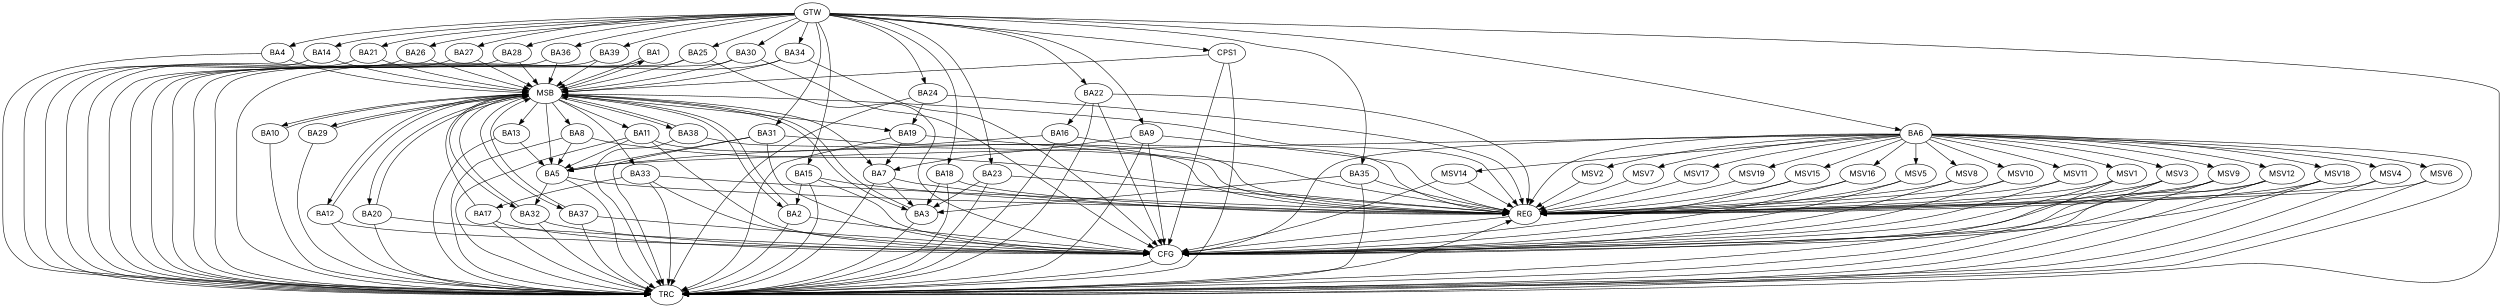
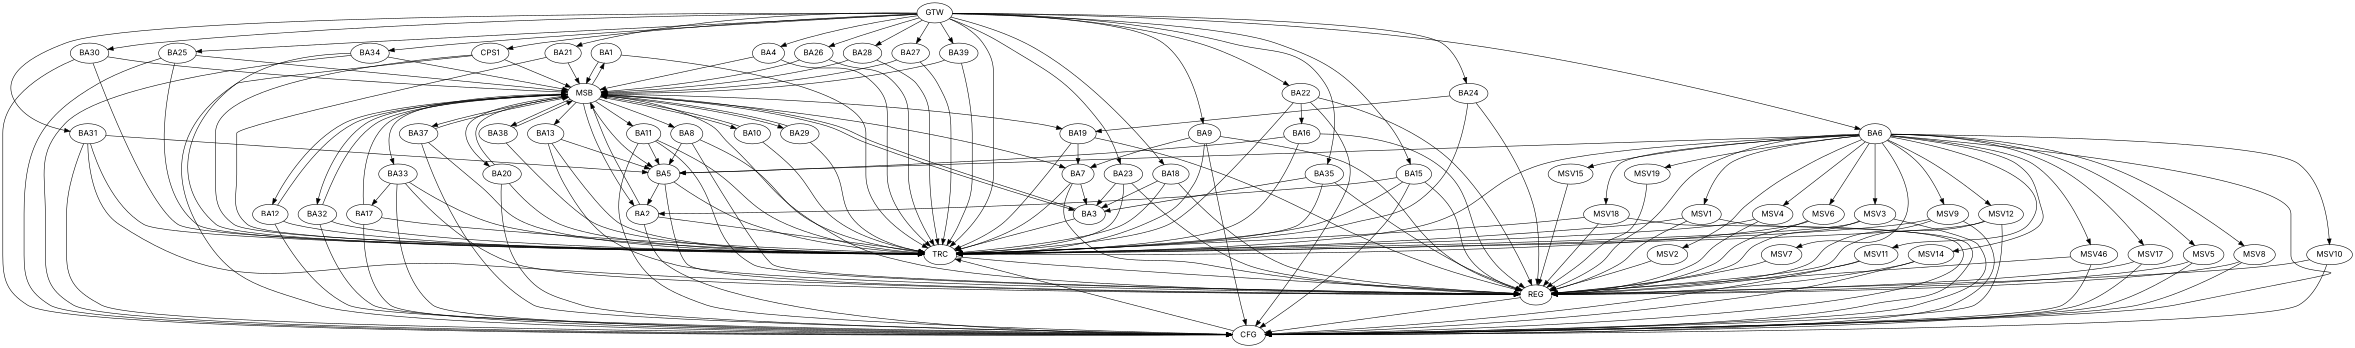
(322, 53) -> none
(561, 53) -> none
(1210, 167) -> (1001, 285)
(1863, 174) -> (2094, 255)
(543, 190) -> (655, 192)
(1506, 229) -> (1713, 329)
